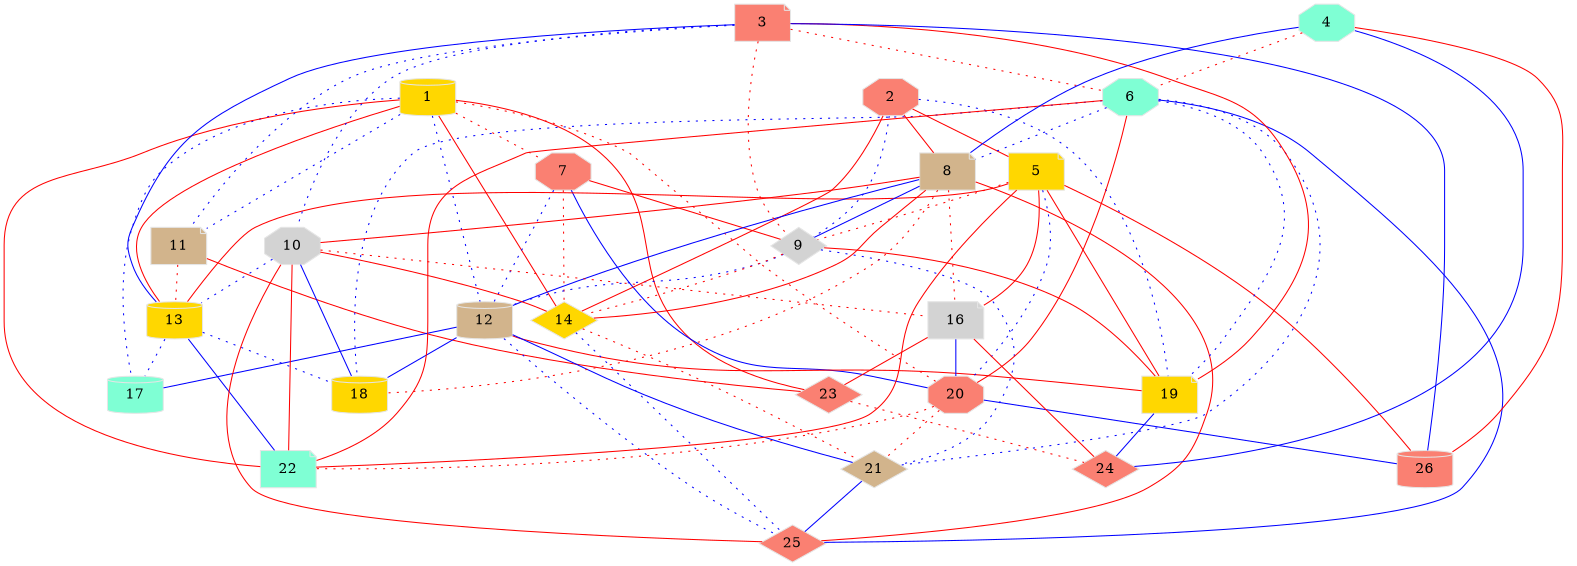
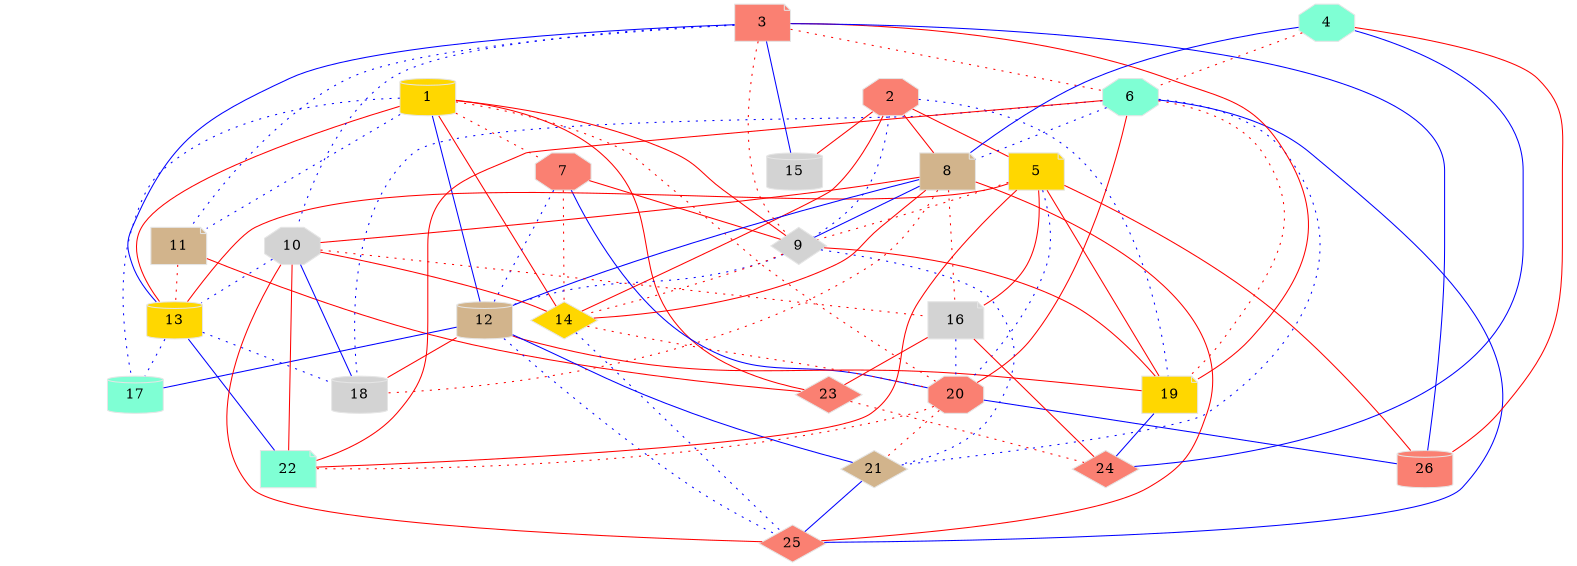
none -> (795, 172)
(456, 209) -> (456, 209)
(1284, 217) -> (1284, 217)
(7, 221) -> (625, 135)
(956, 358) -> (956, 358)
(419, 360) -> (419, 360)
(722, 390) -> (758, 357)
(360, 395) -> (360, 395)
